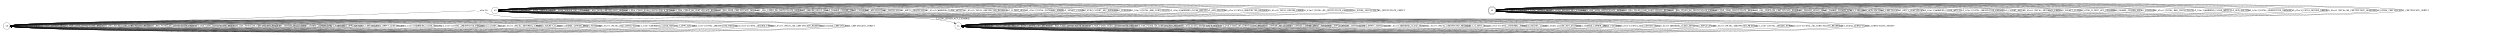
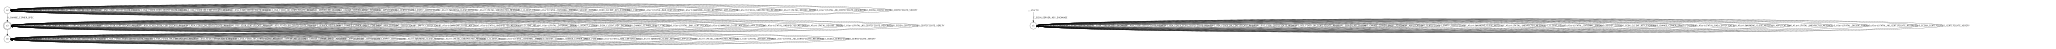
none -> (7, 17)
(244, 18) -> (7, 32)
